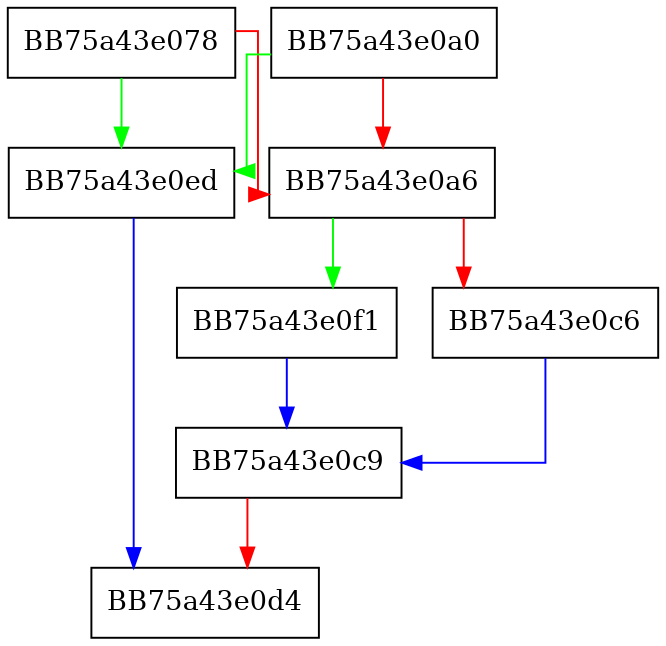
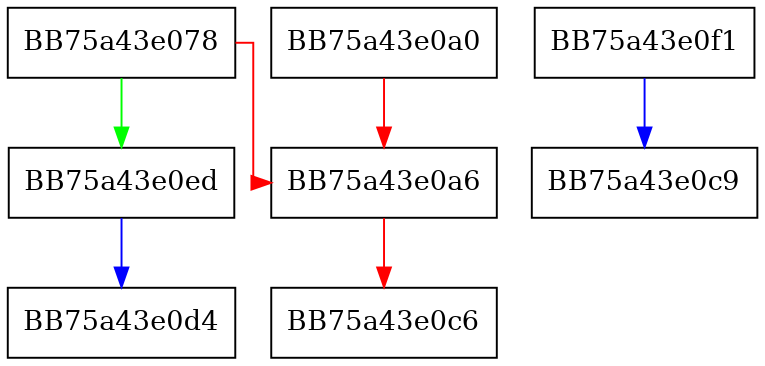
(247, 101) -> none
(333, 243) -> none
(536, 463) -> none
(247, 523) -> none
